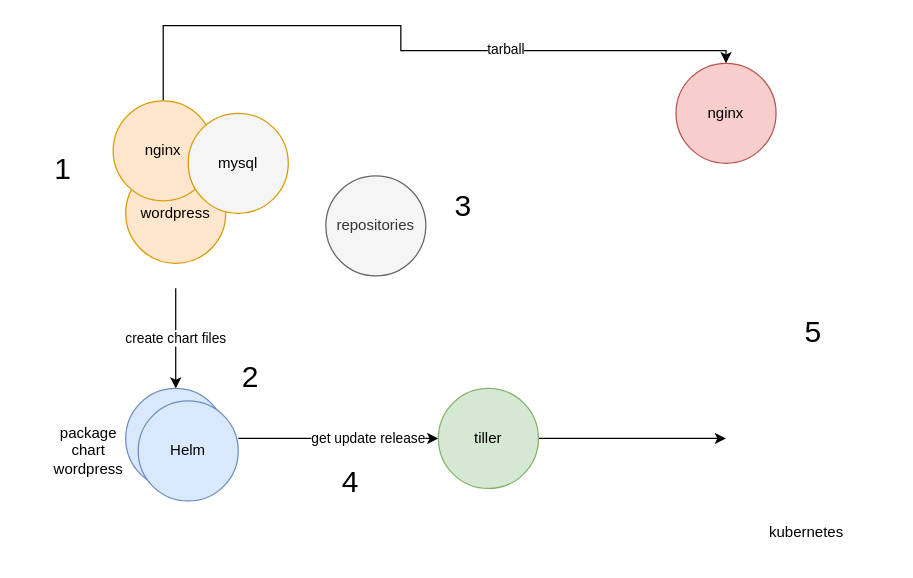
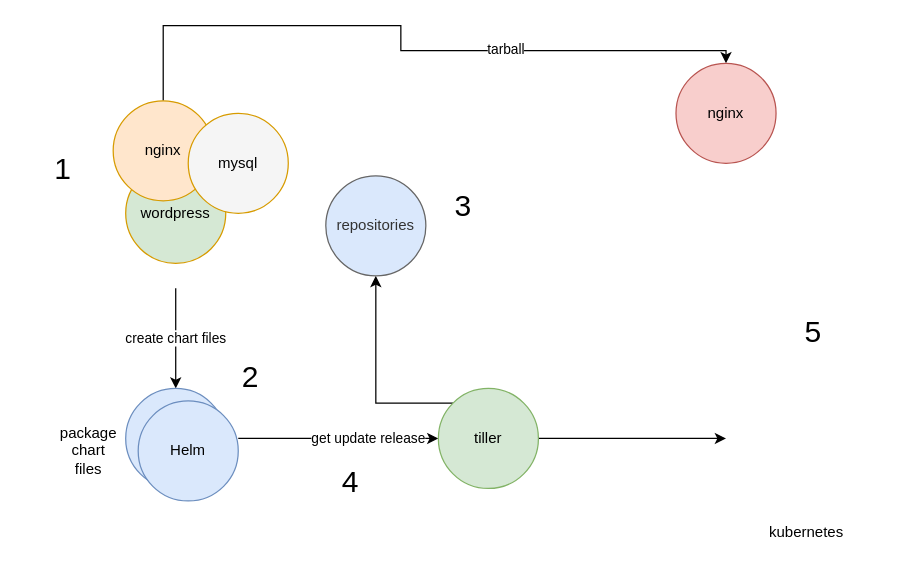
(176, 213) -> (176, 213)
(376, 226) -> (376, 226)
none -> (376, 382)
(89, 451) -> (89, 451)
